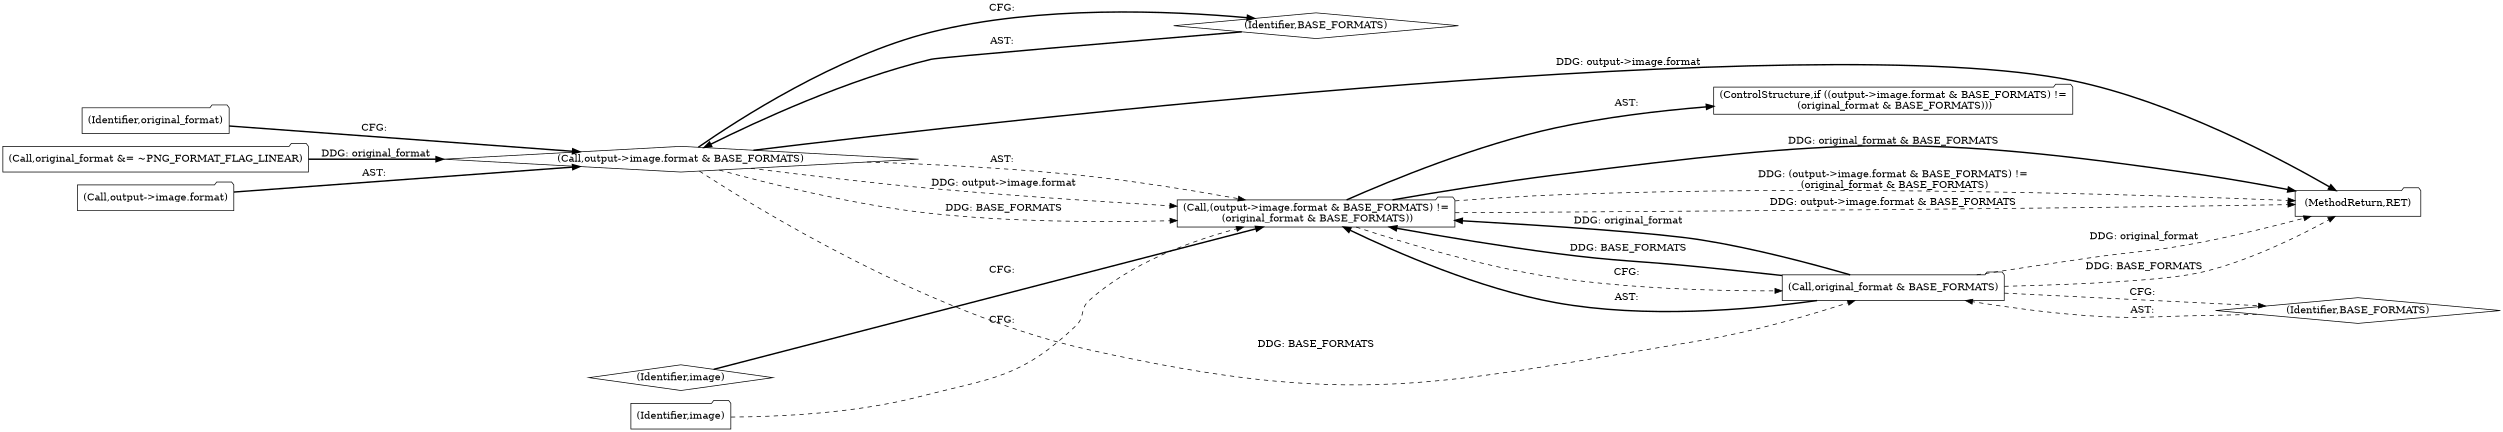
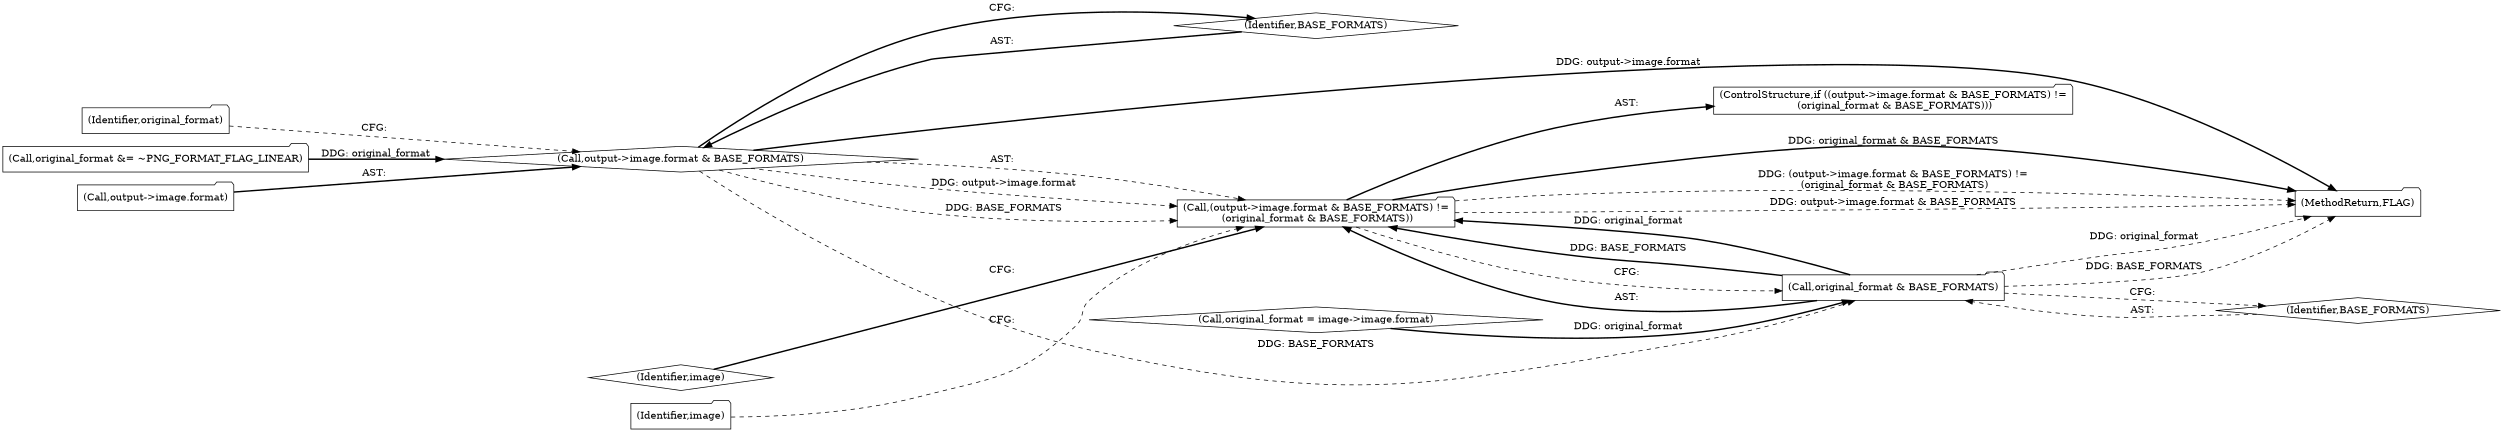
(401, 139) -> (401, 139)
(2358, 203) -> (2358, 203)
none -> (1316, 320)
